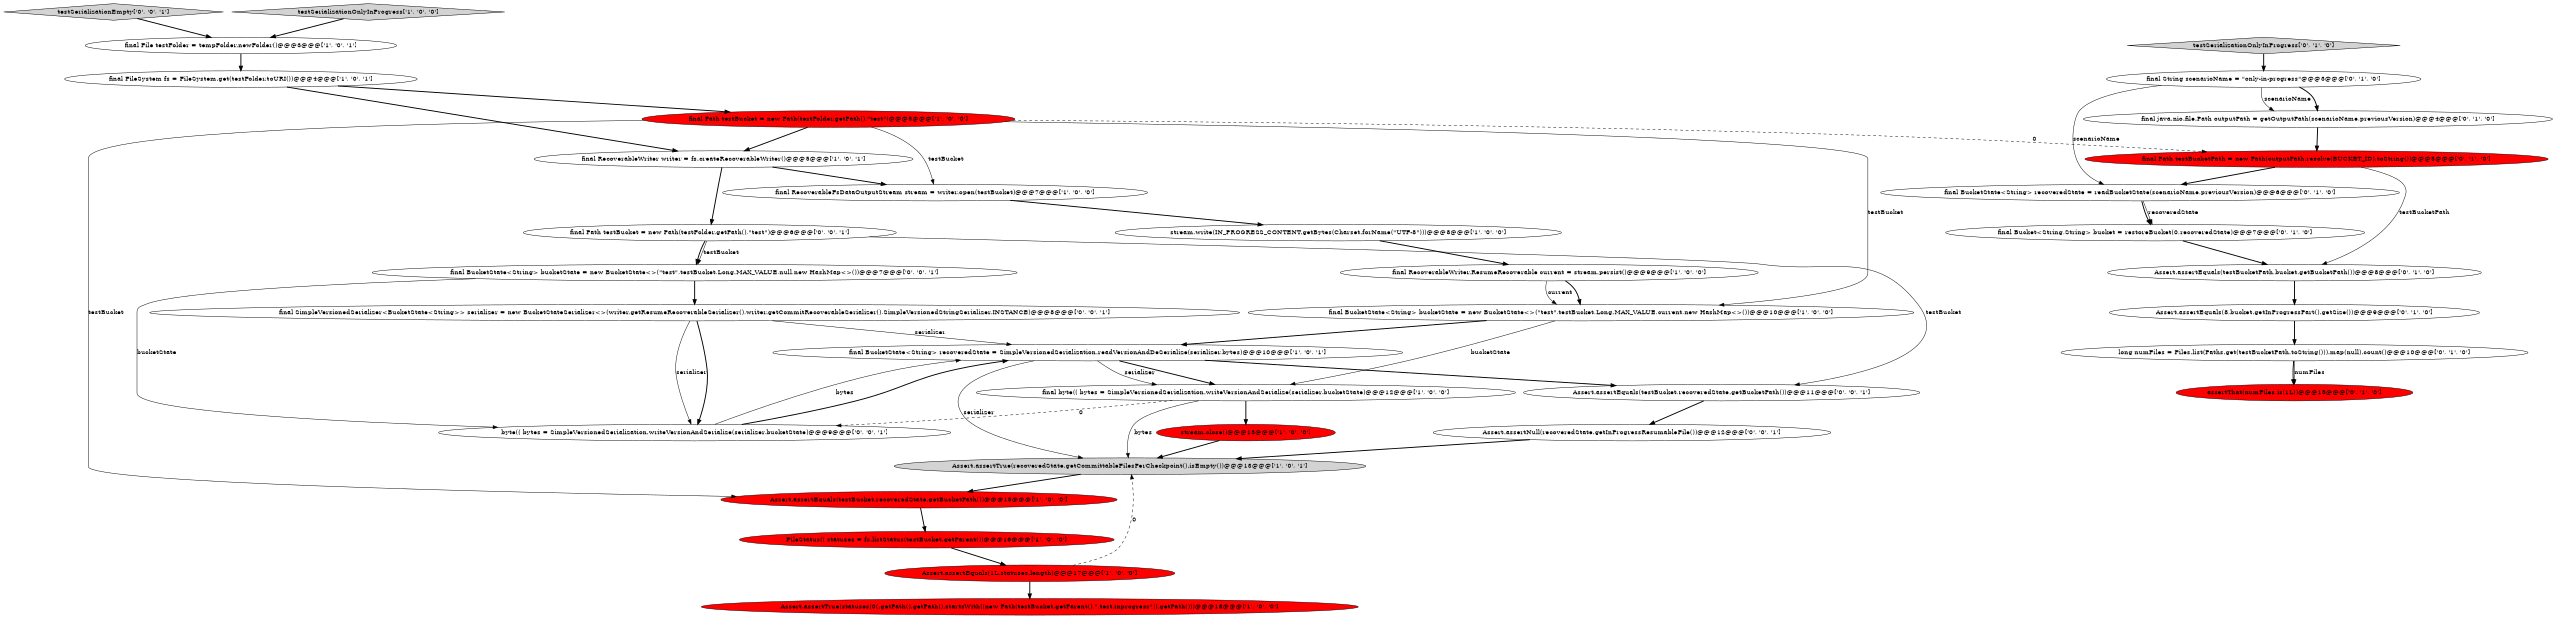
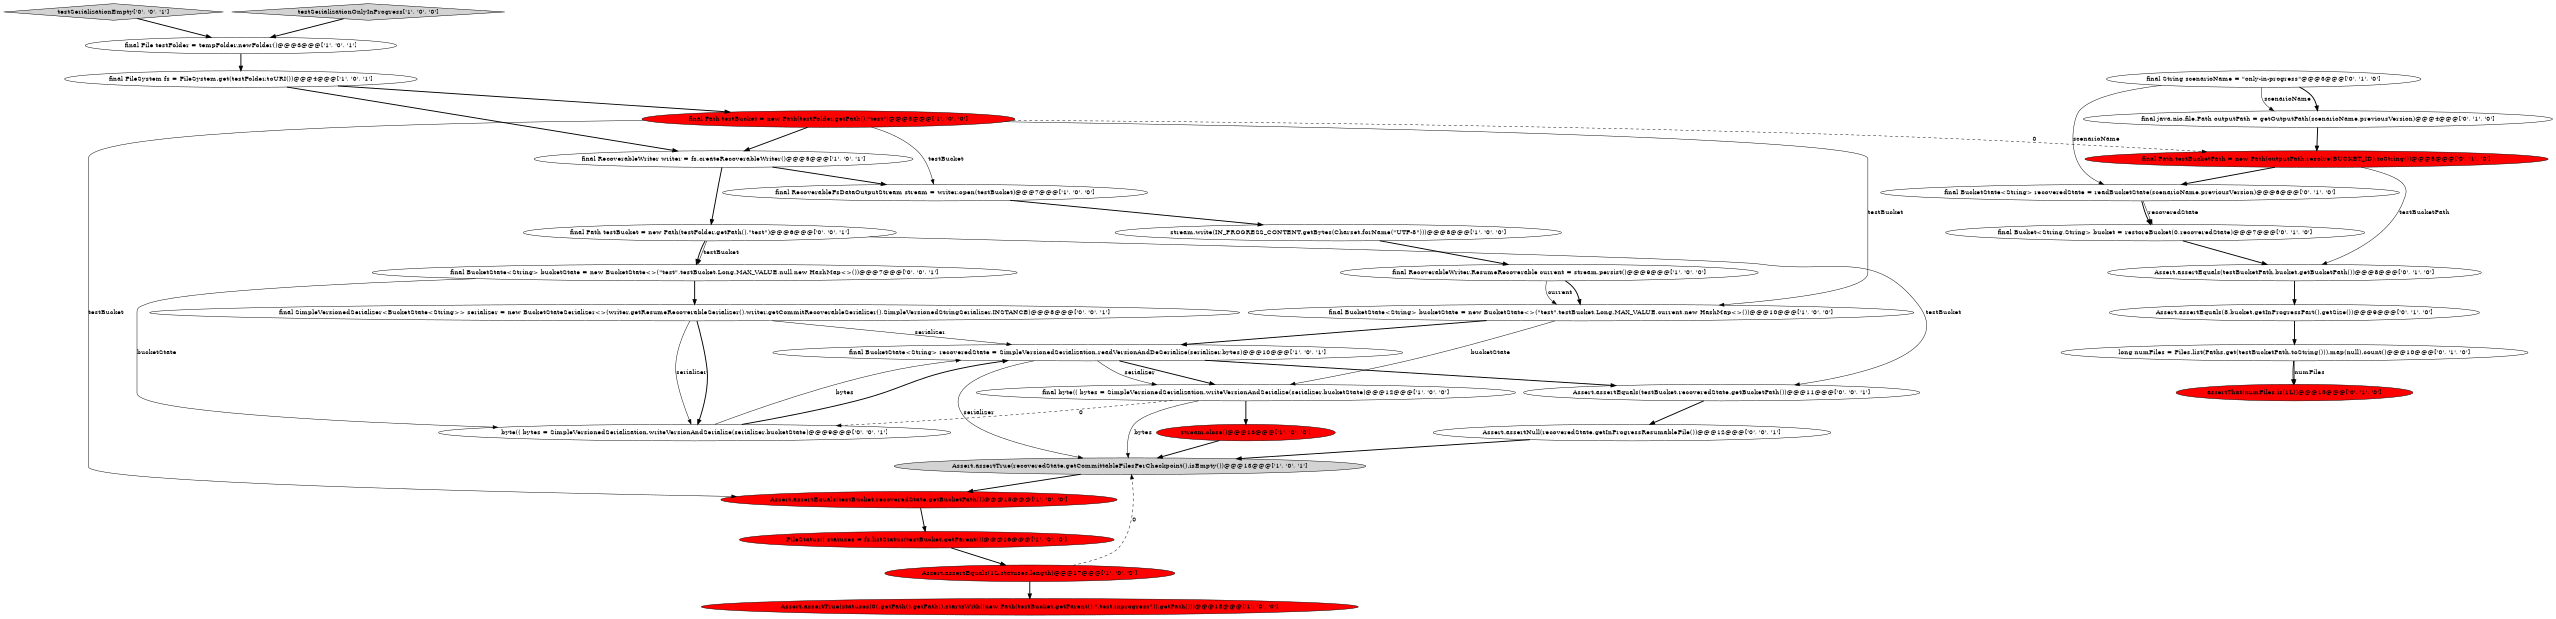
(2264, 46) -> none
